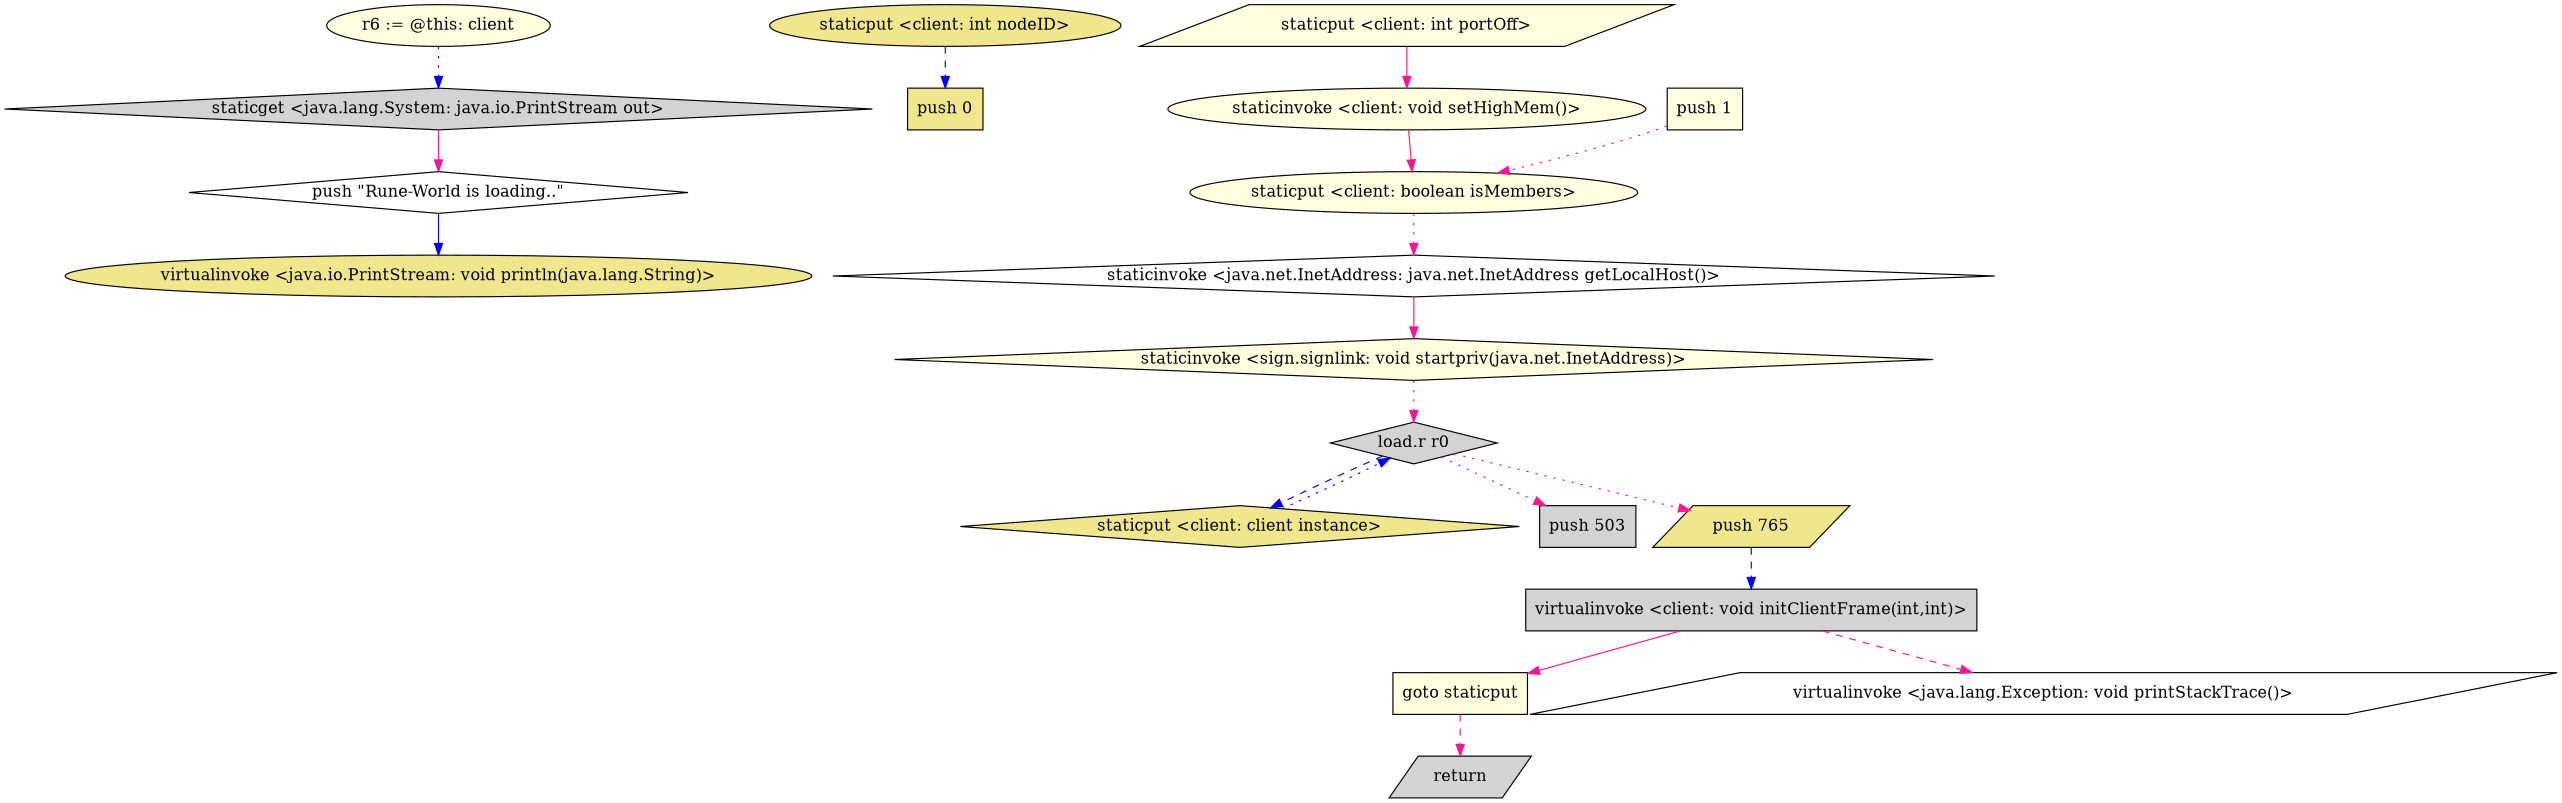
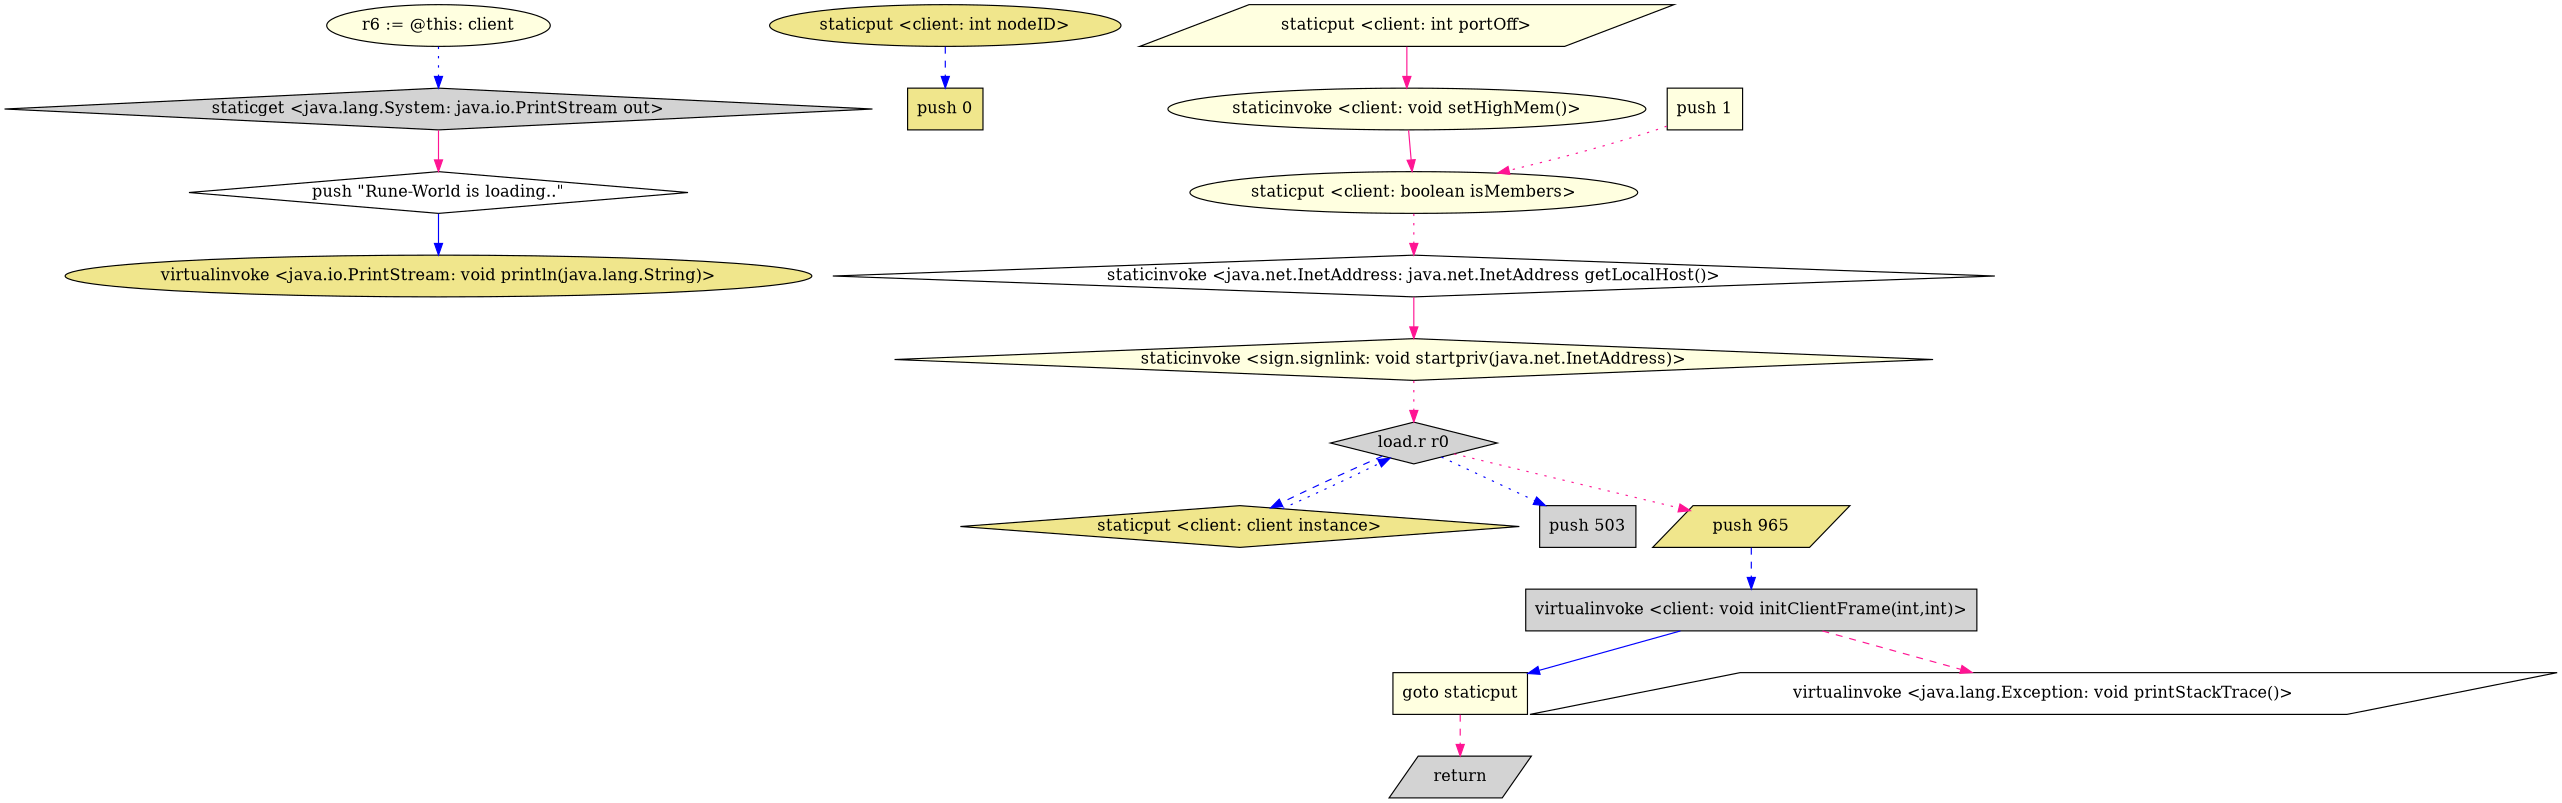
(1488, 479) -> (1488, 479)
(1751, 527) -> (1751, 527)
(1610, 651) -> (1610, 651)
